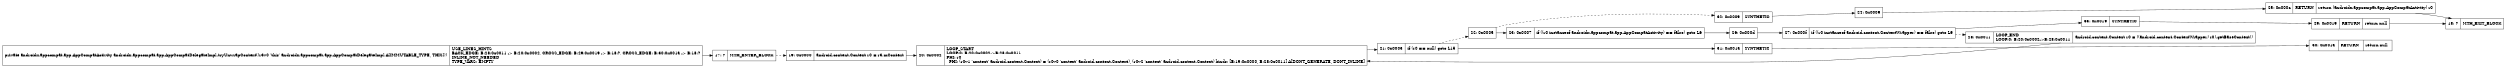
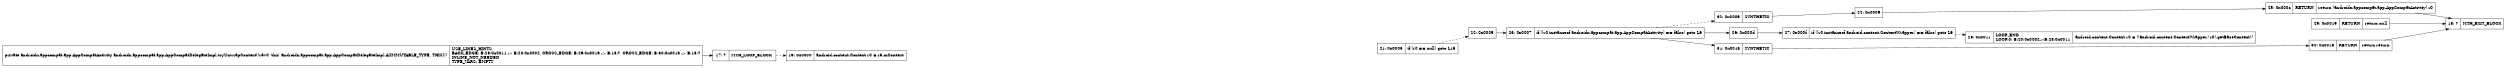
(1603, 15) -> (1684, 25)
(2110, 21) -> none
none -> (2415, 35)
(2377, 45) -> (2376, 45)
(1585, 49) -> (1681, 42)
(752, 55) -> (752, 55)
(1142, 56) -> none
